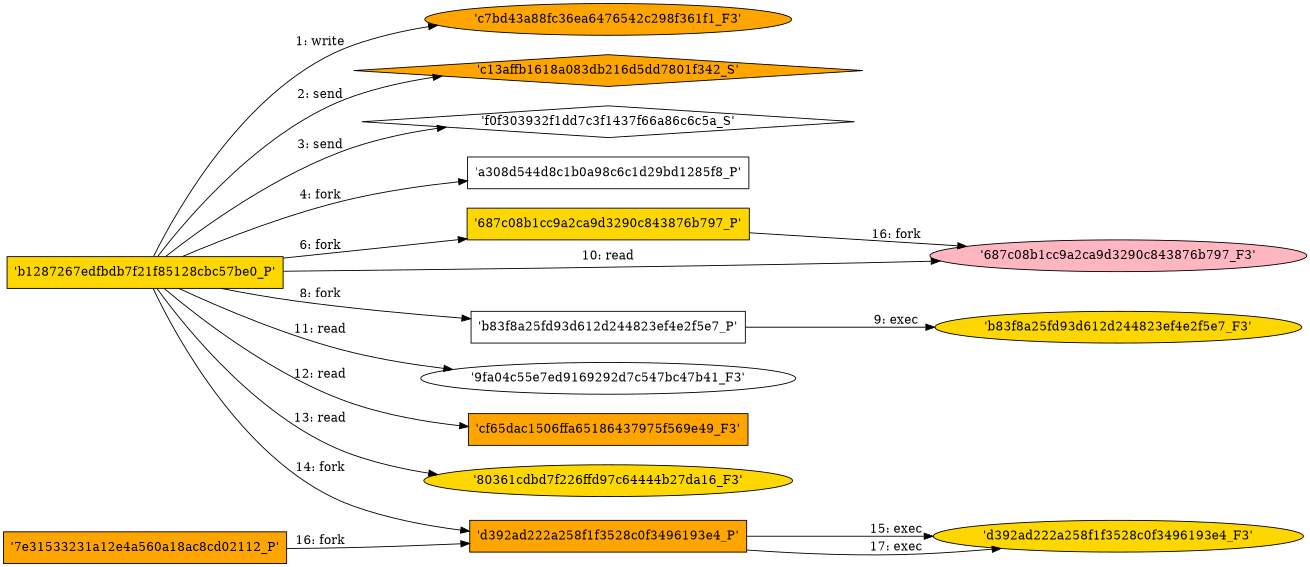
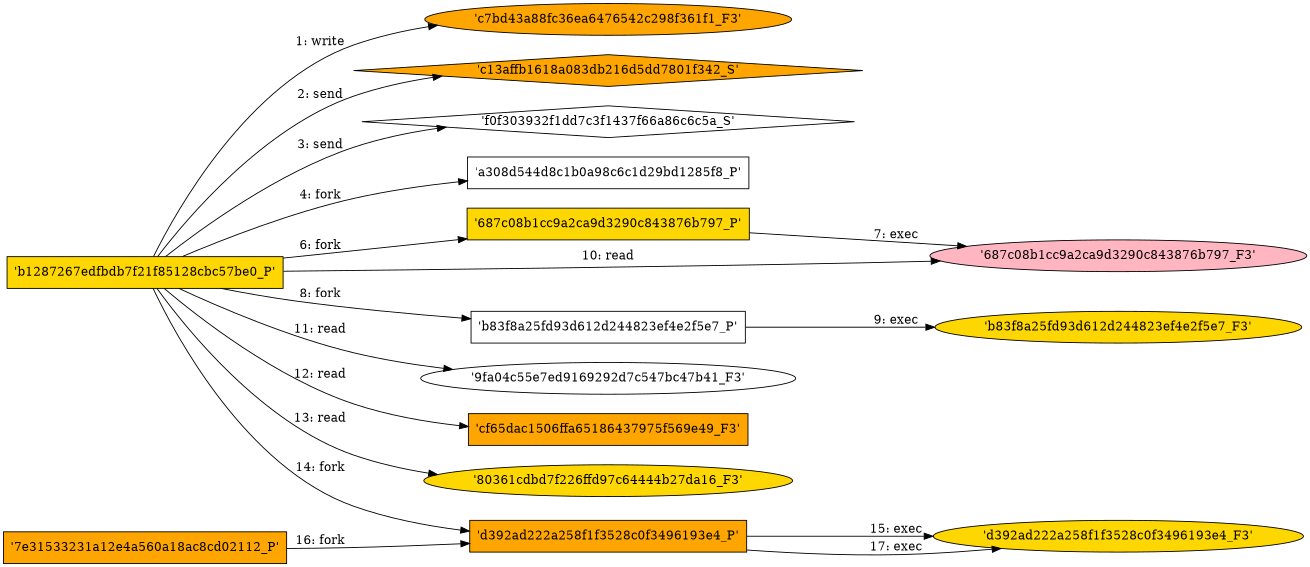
(896, 235) -> (896, 235)
